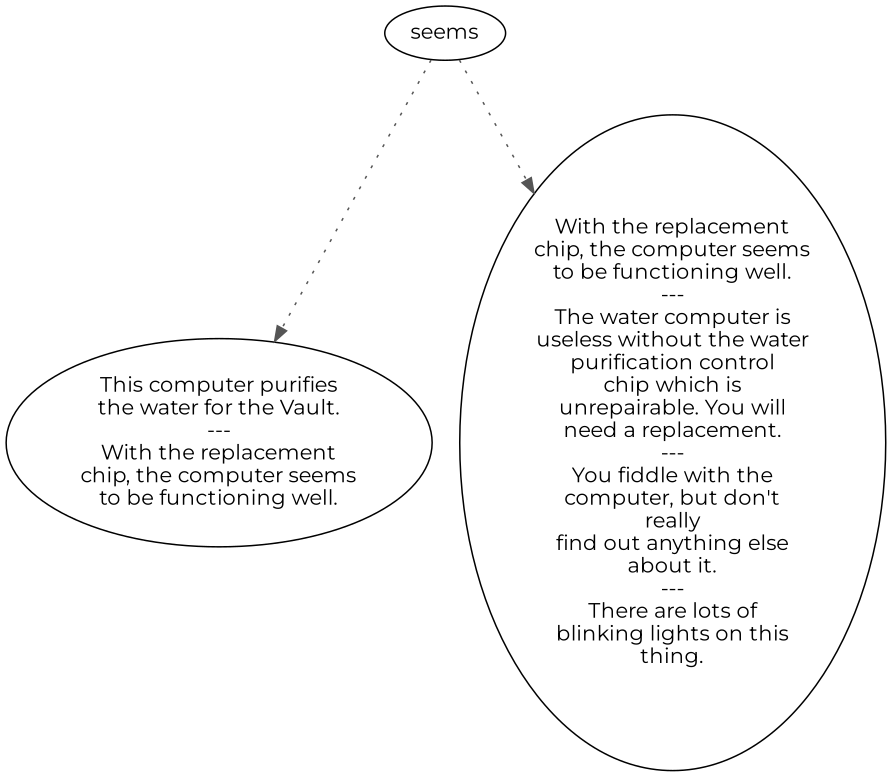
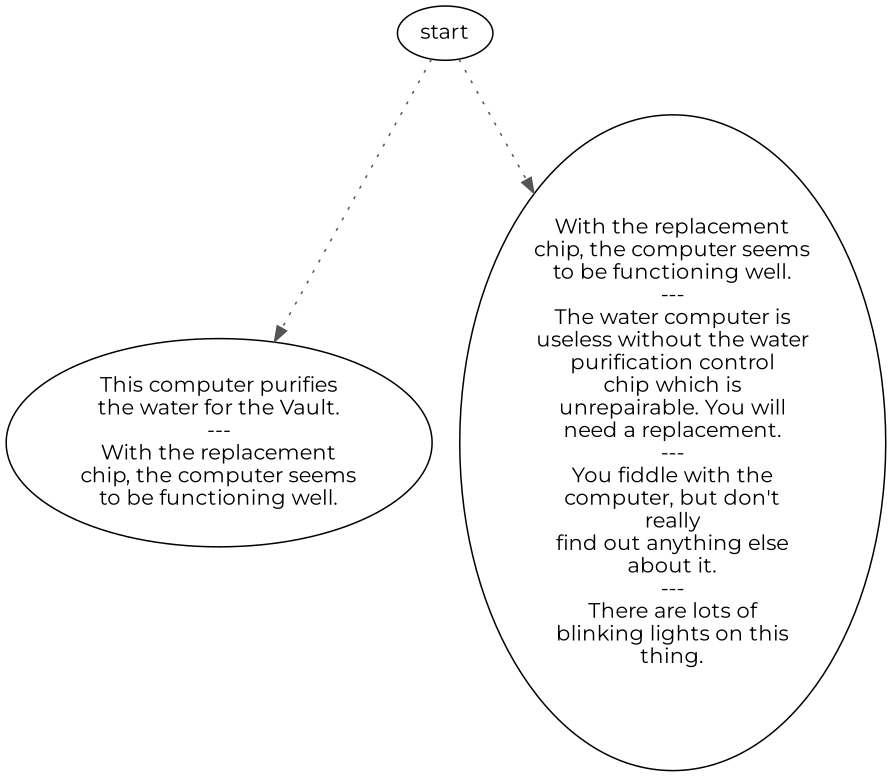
(445, 33) -> (445, 33)
